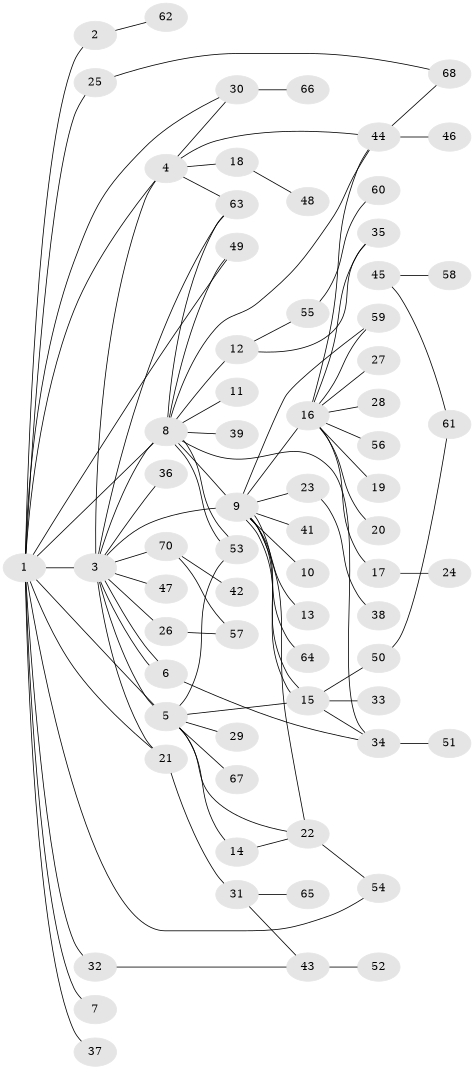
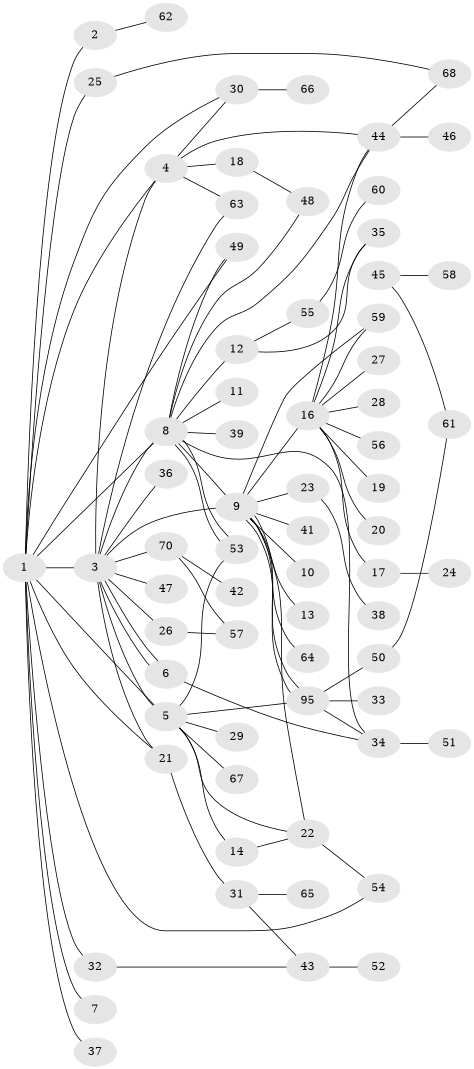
(185, 308) -> (215, 303)
(308, 701) -> (308, 701)
